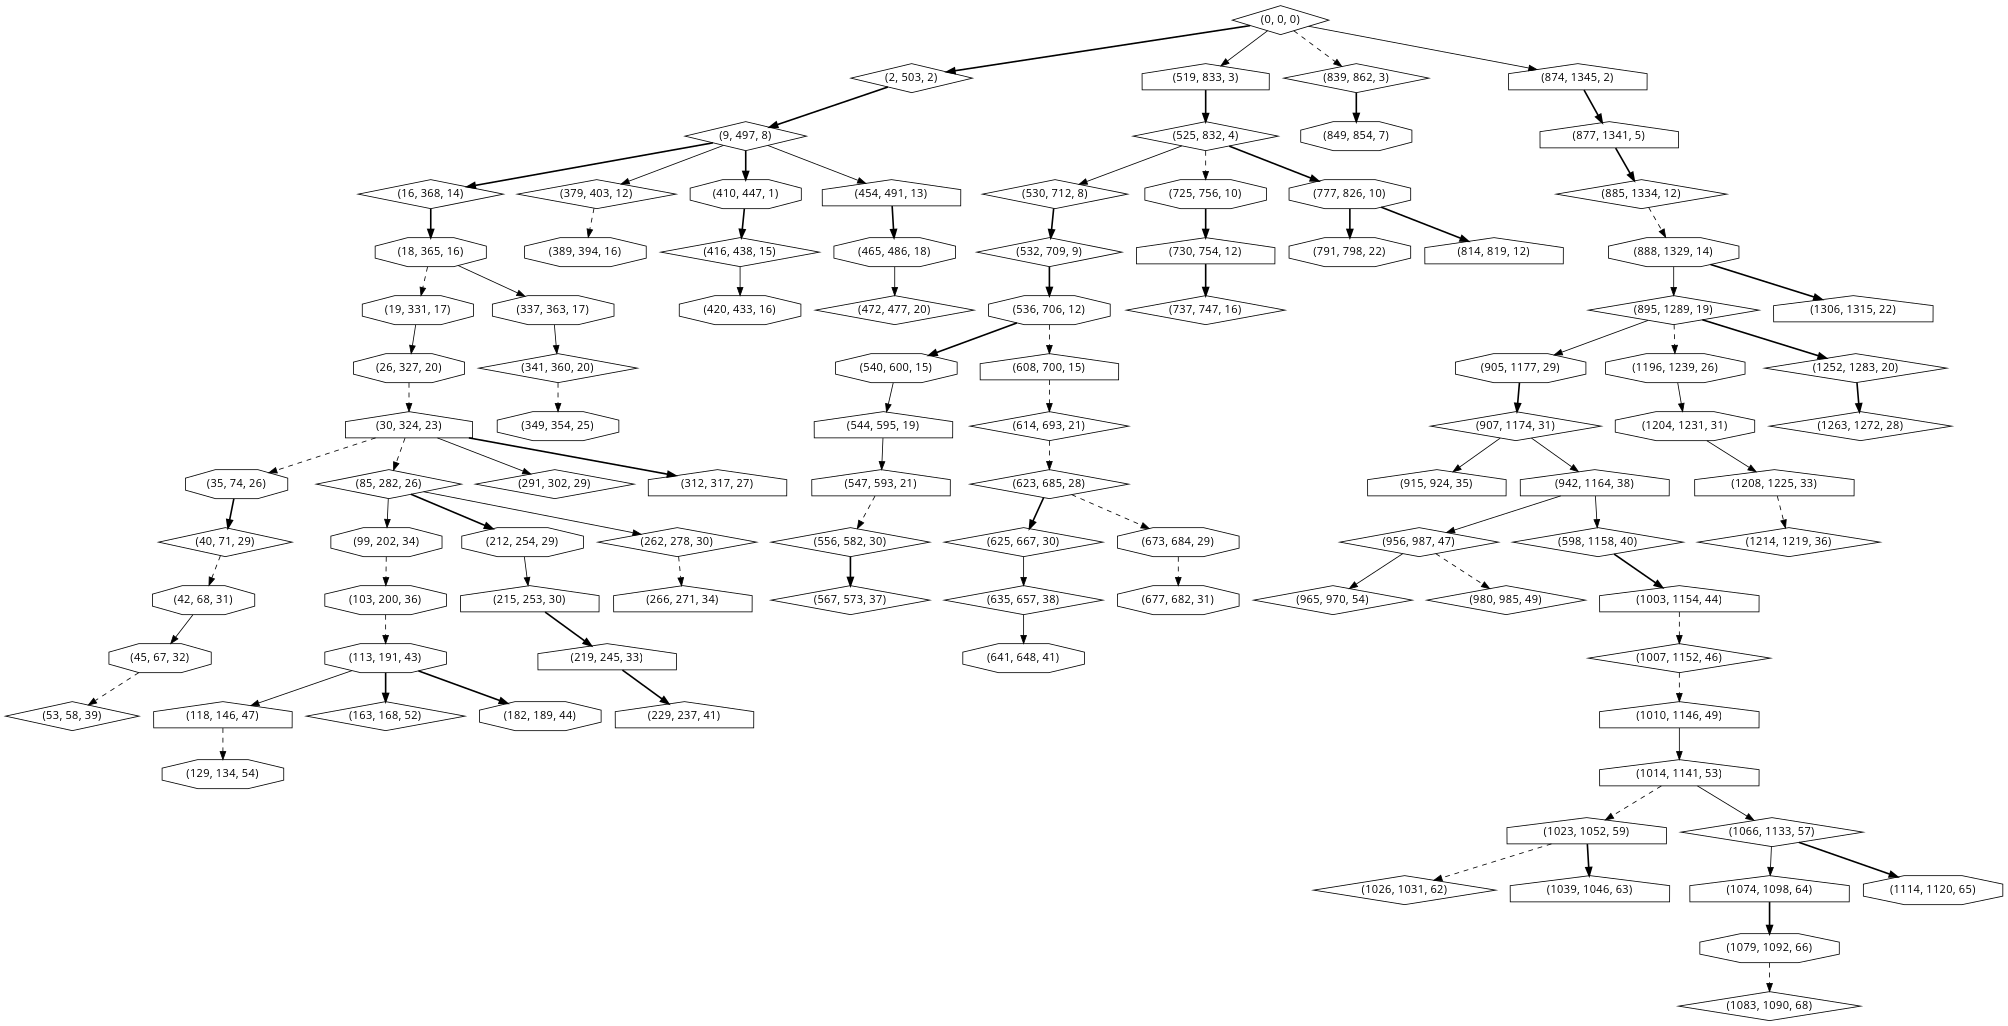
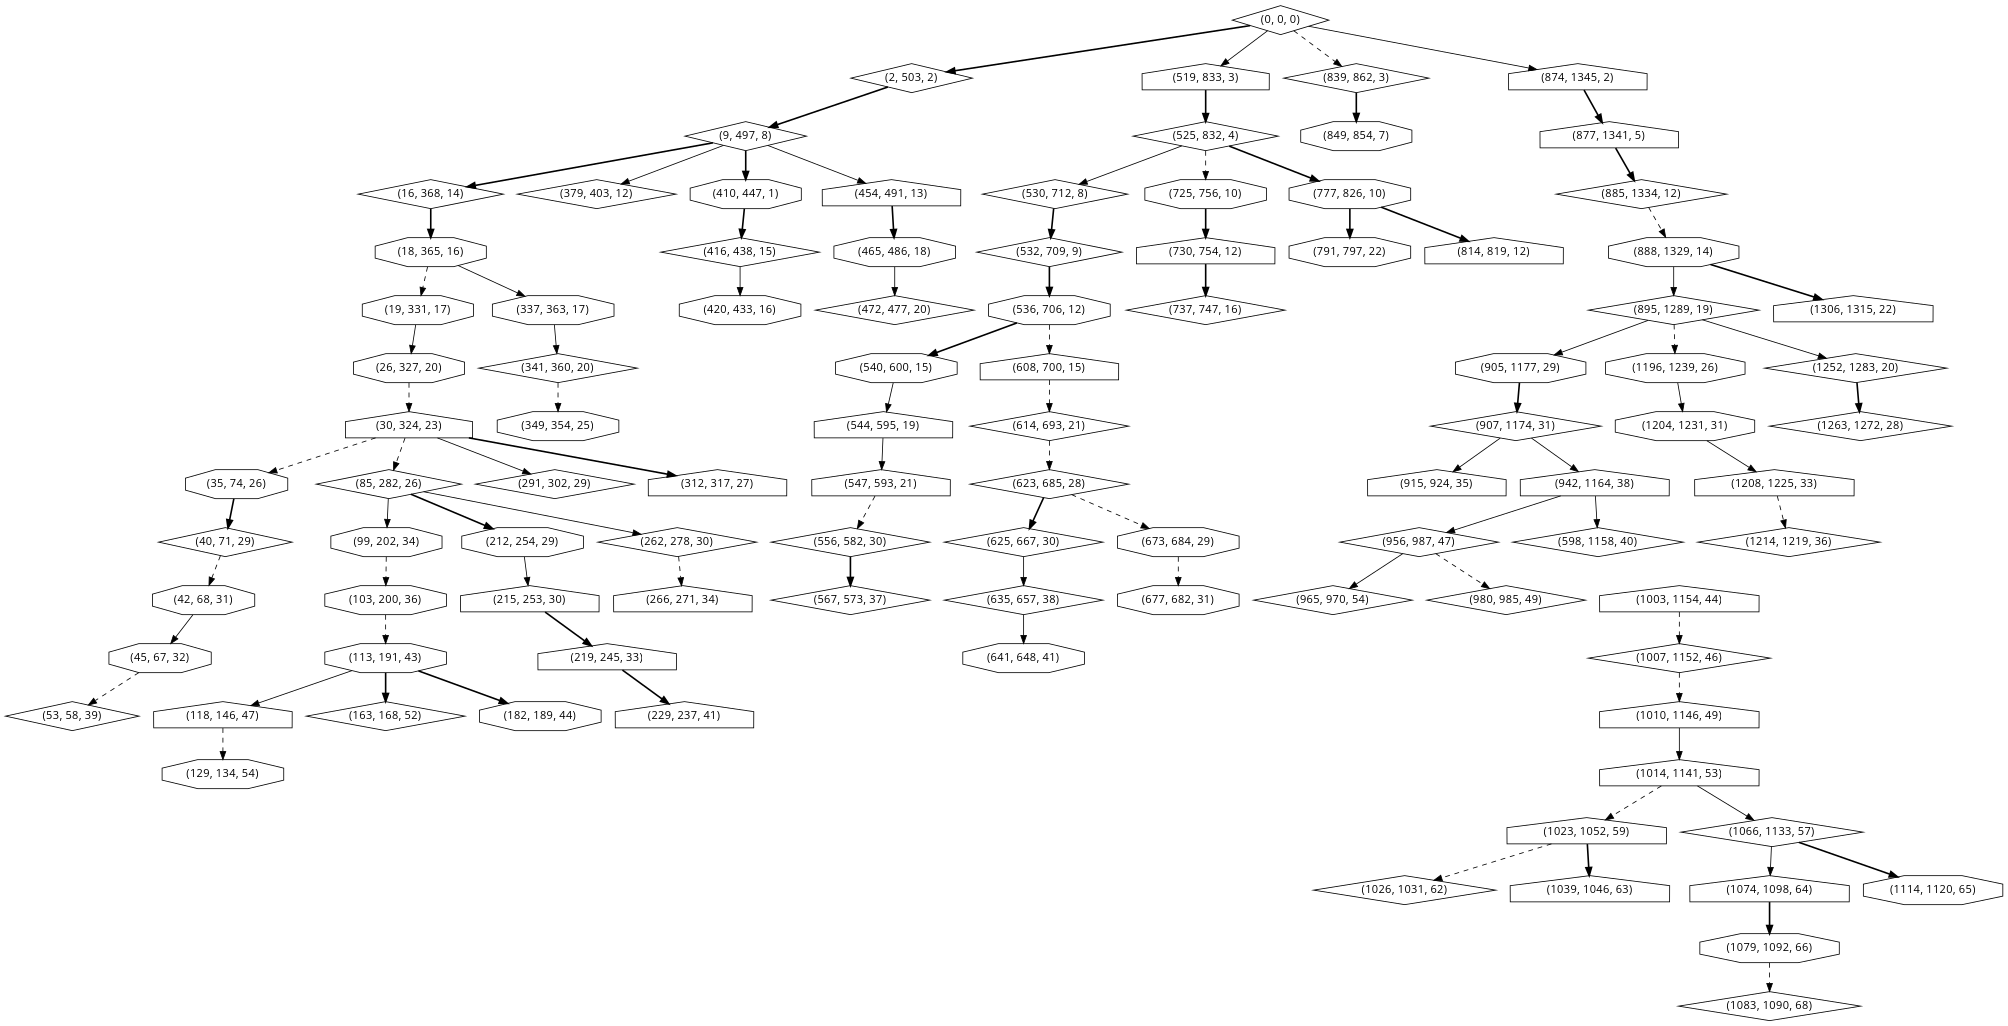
(585, 252) -> none
(1350, 252) -> (1350, 252)
(1761, 338) -> (1761, 338)
(1635, 569) -> none
